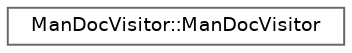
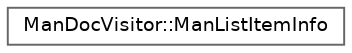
(176, 26) -> (176, 26)
